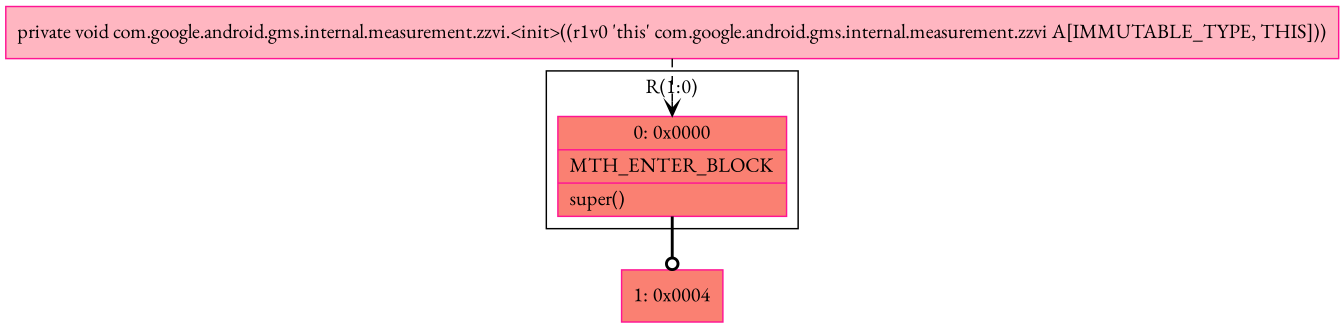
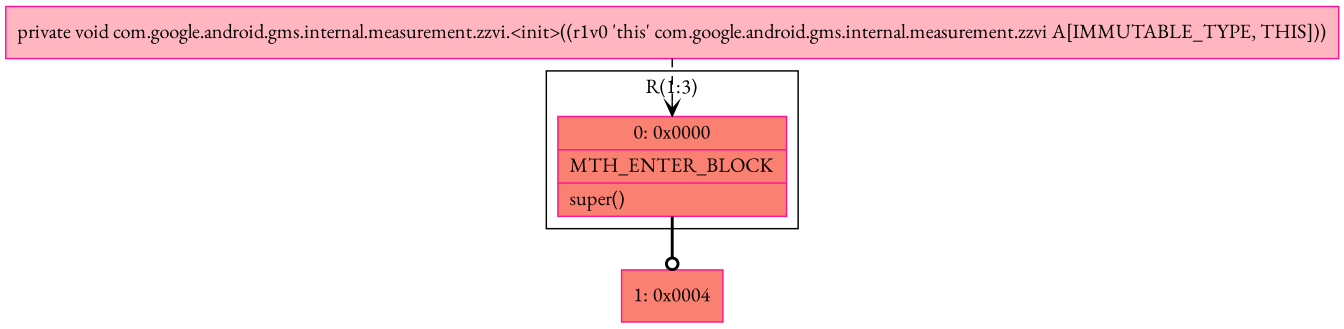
(672, 88) -> (672, 88)
